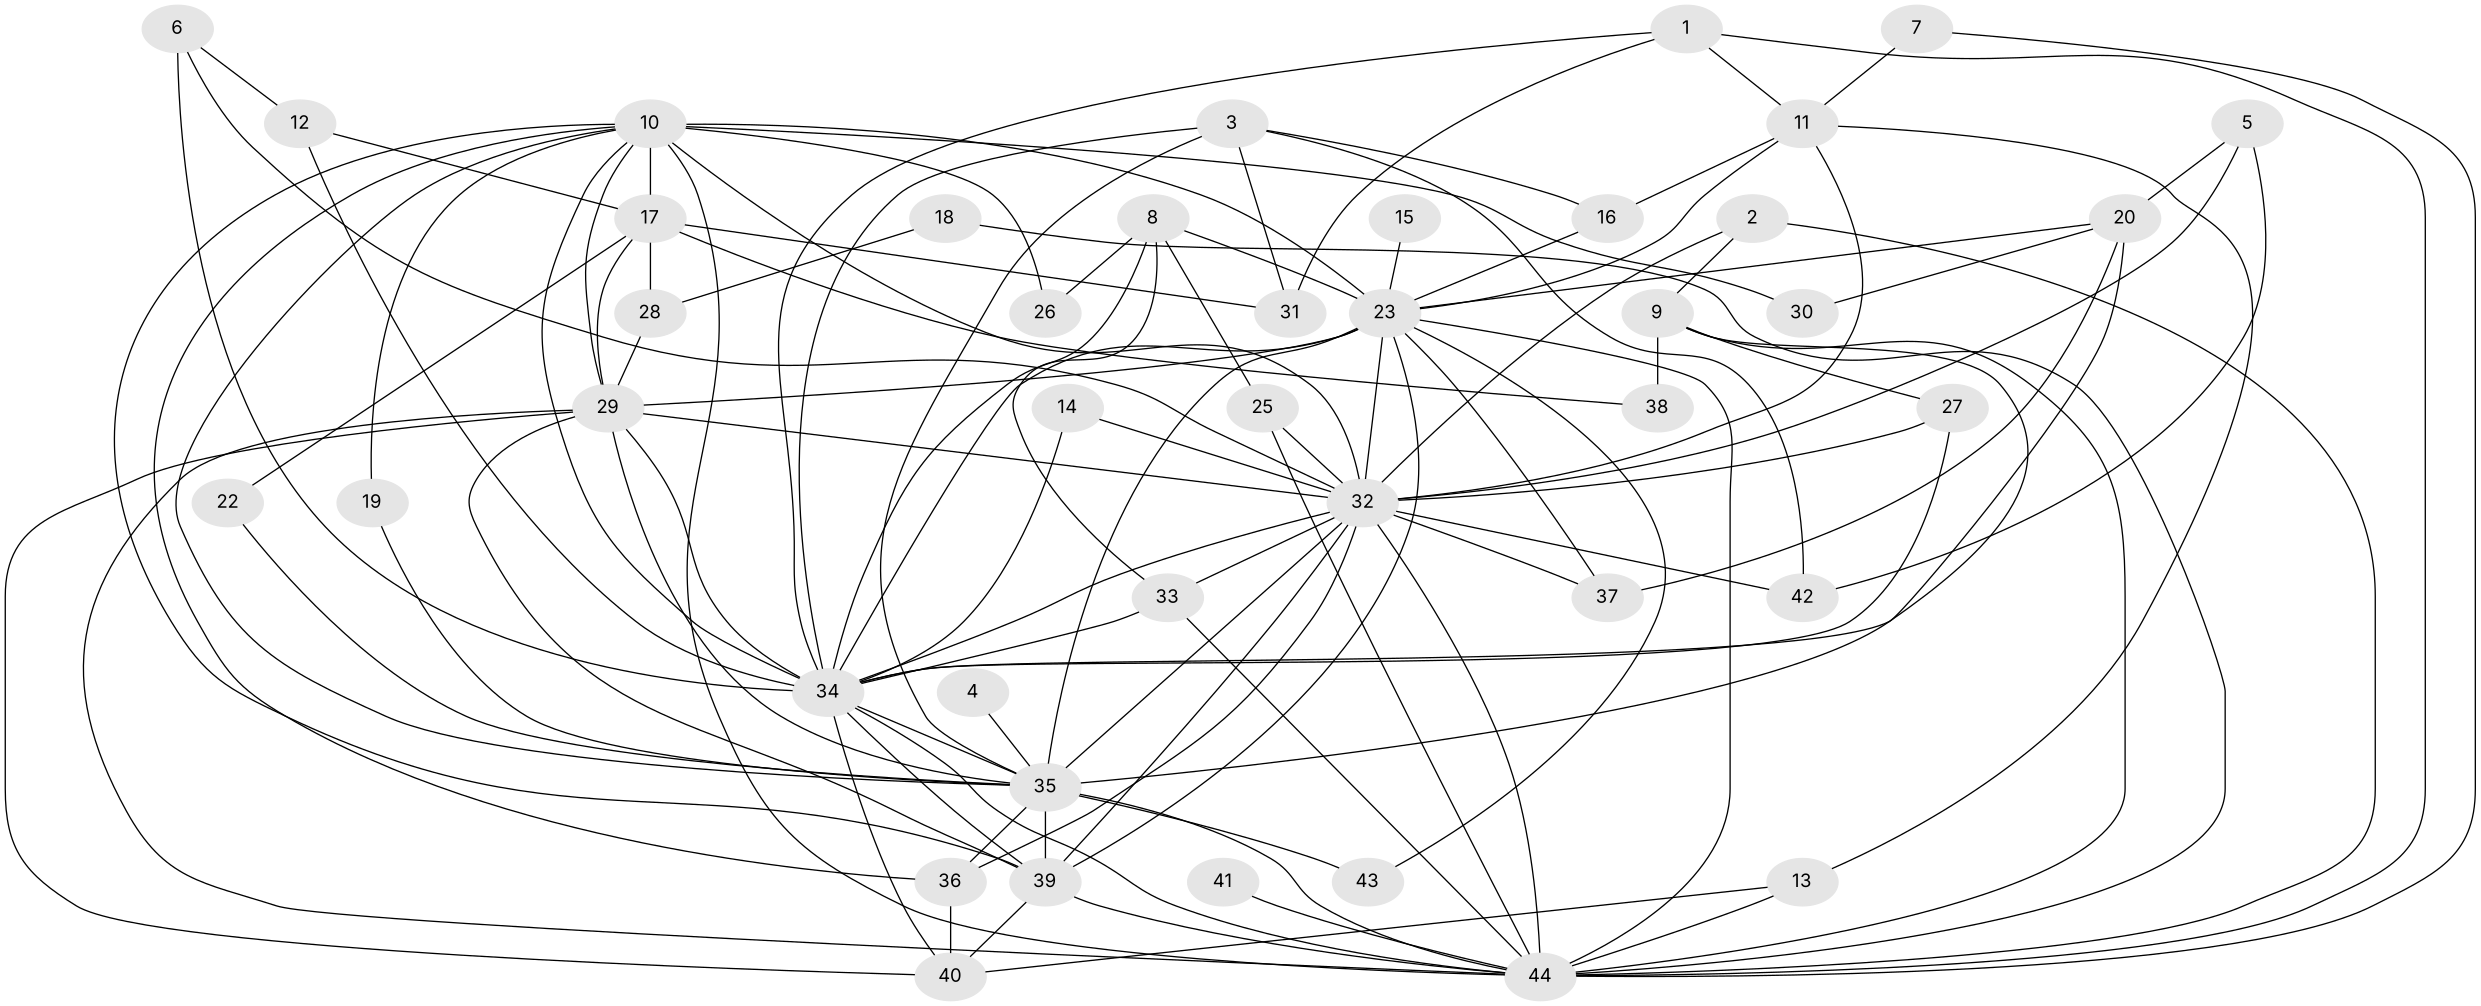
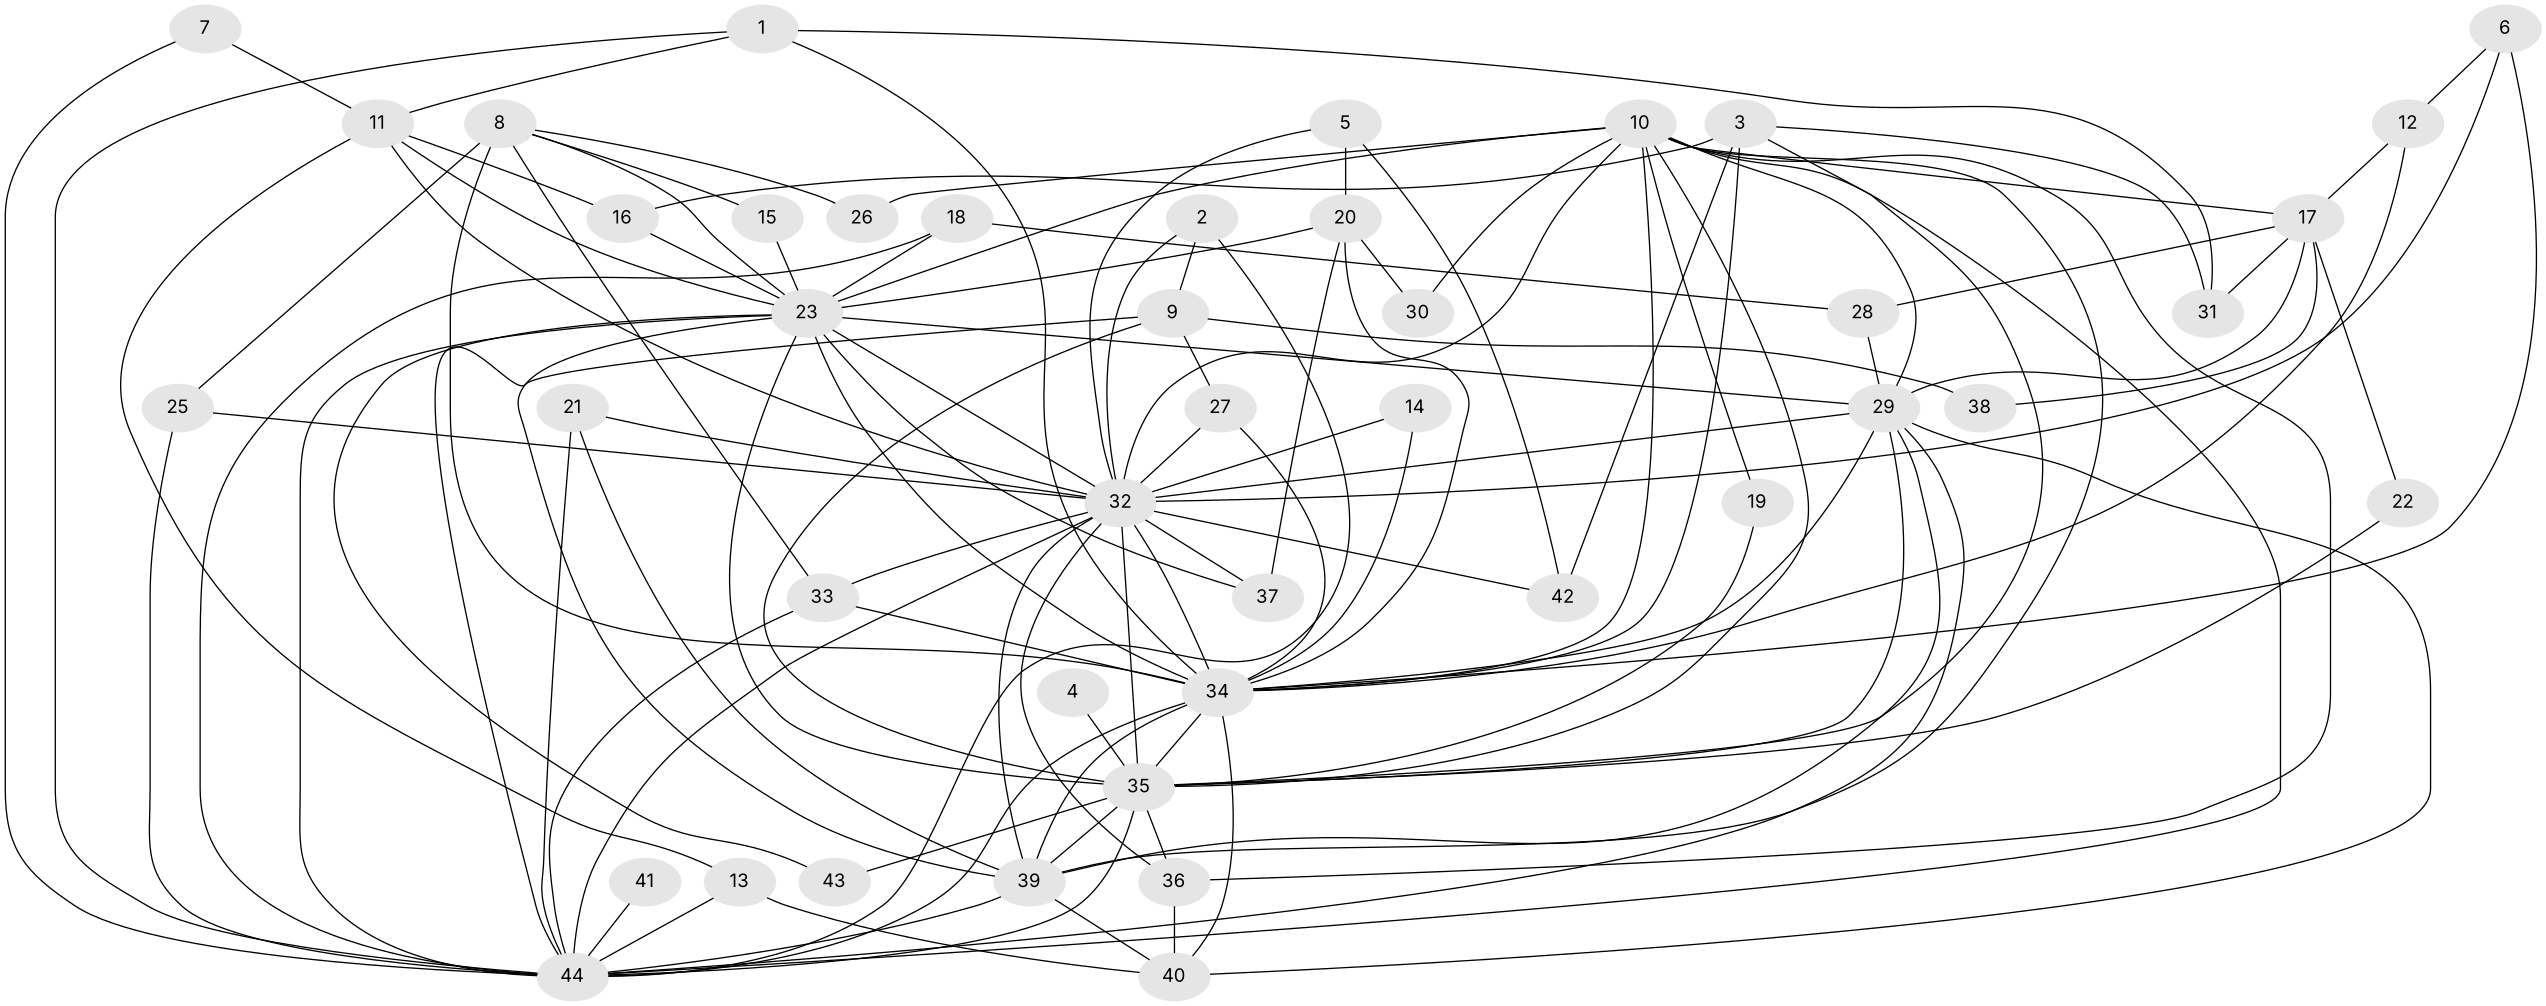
none -> (646, 171)
none -> (882, 266)
none -> (573, 408)
